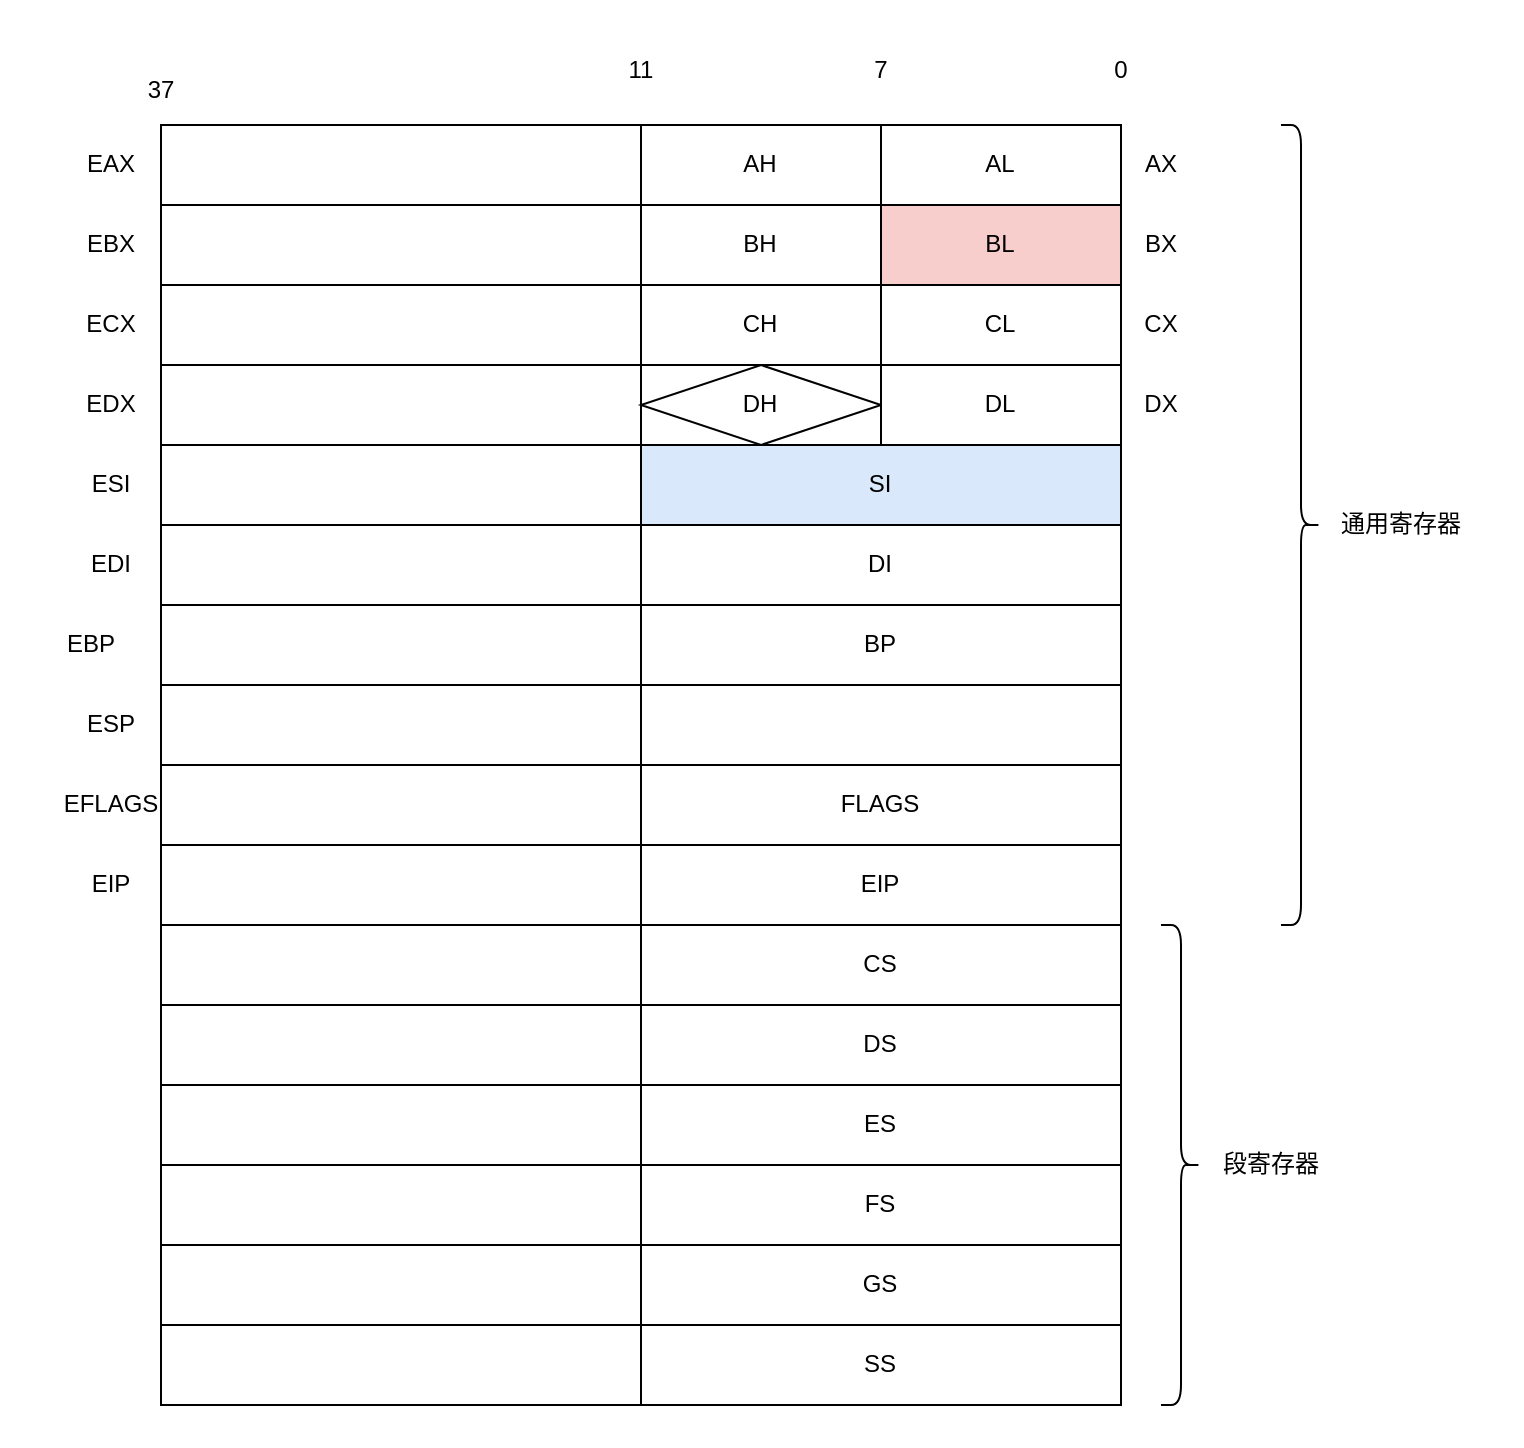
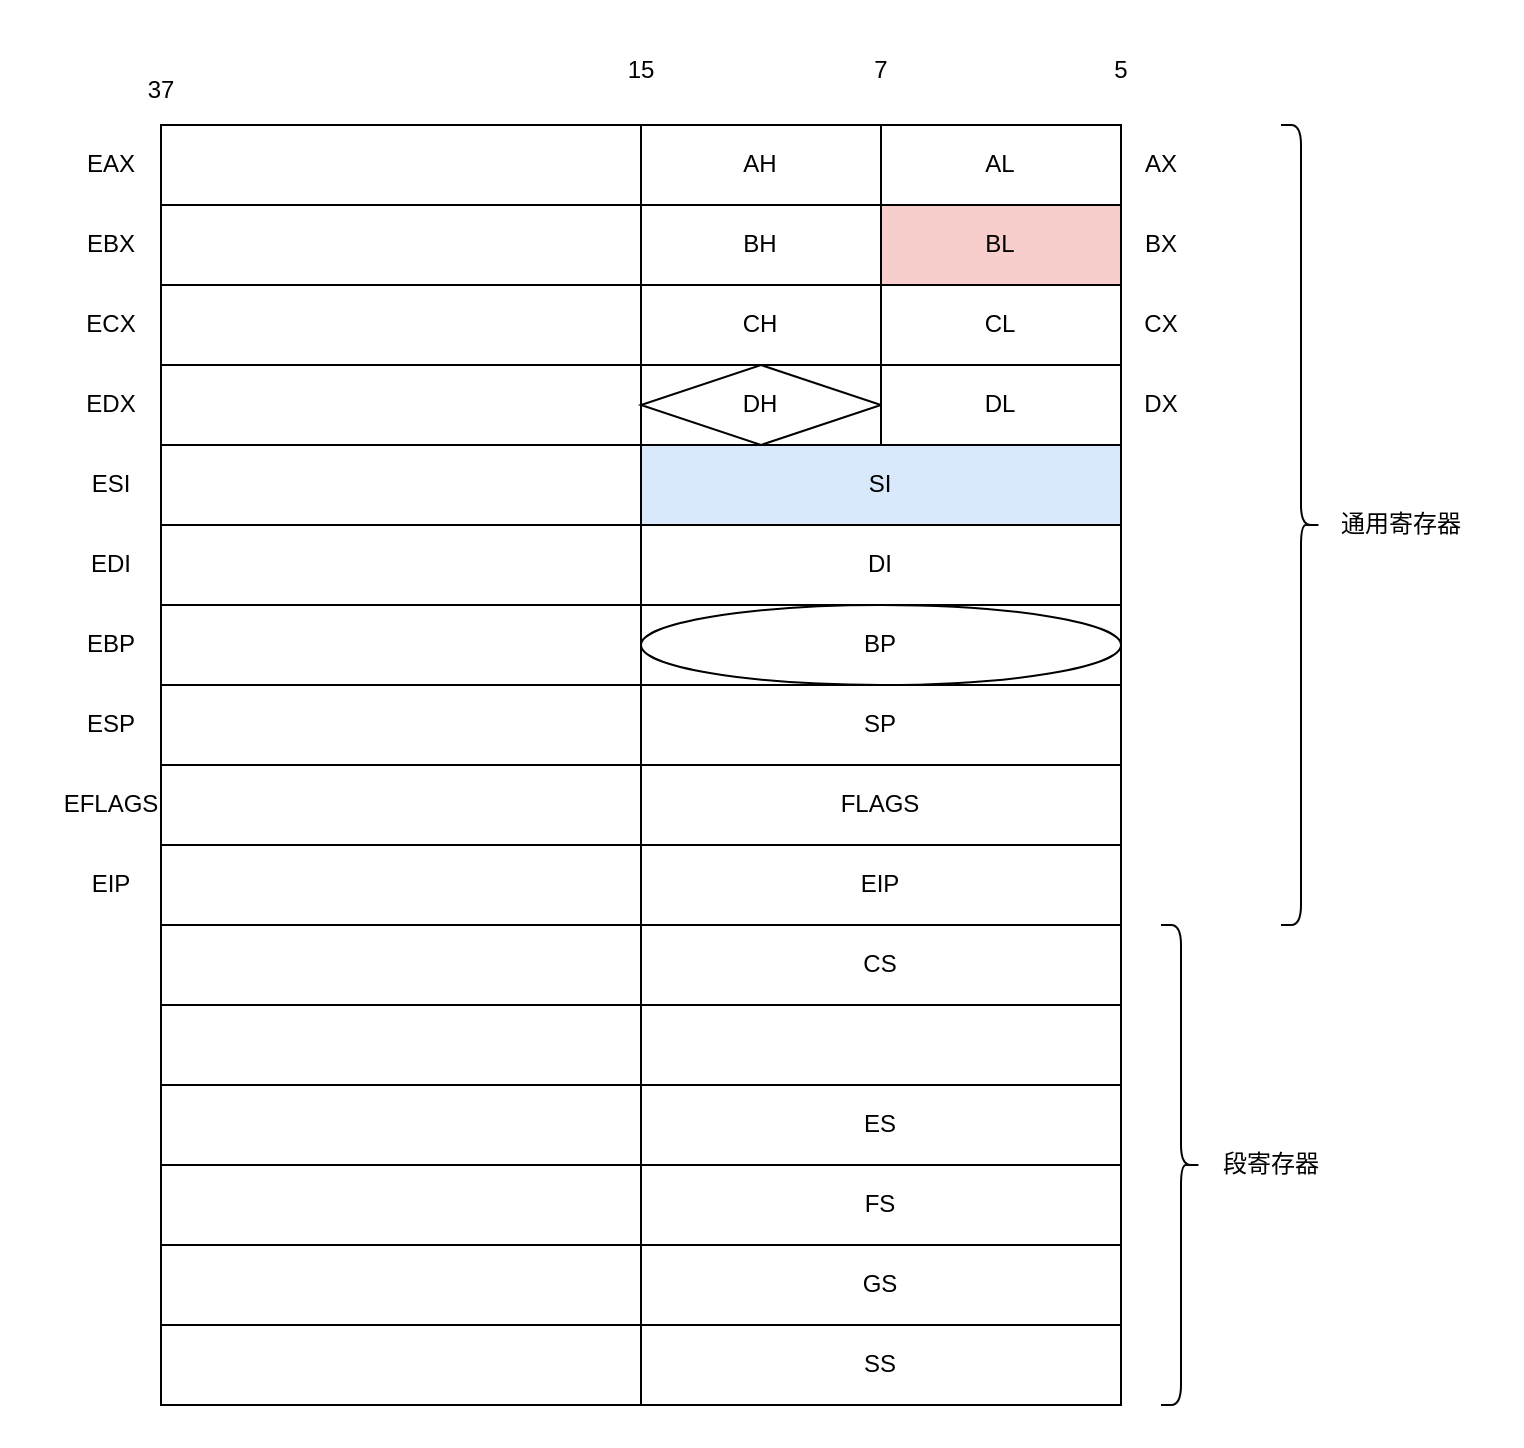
(642, 71) -> (642, 71)
(1122, 71) -> (1122, 71)
(91, 645) -> (111, 645)
(881, 645) -> (881, 645)
none -> (881, 725)
(881, 1045) -> none
